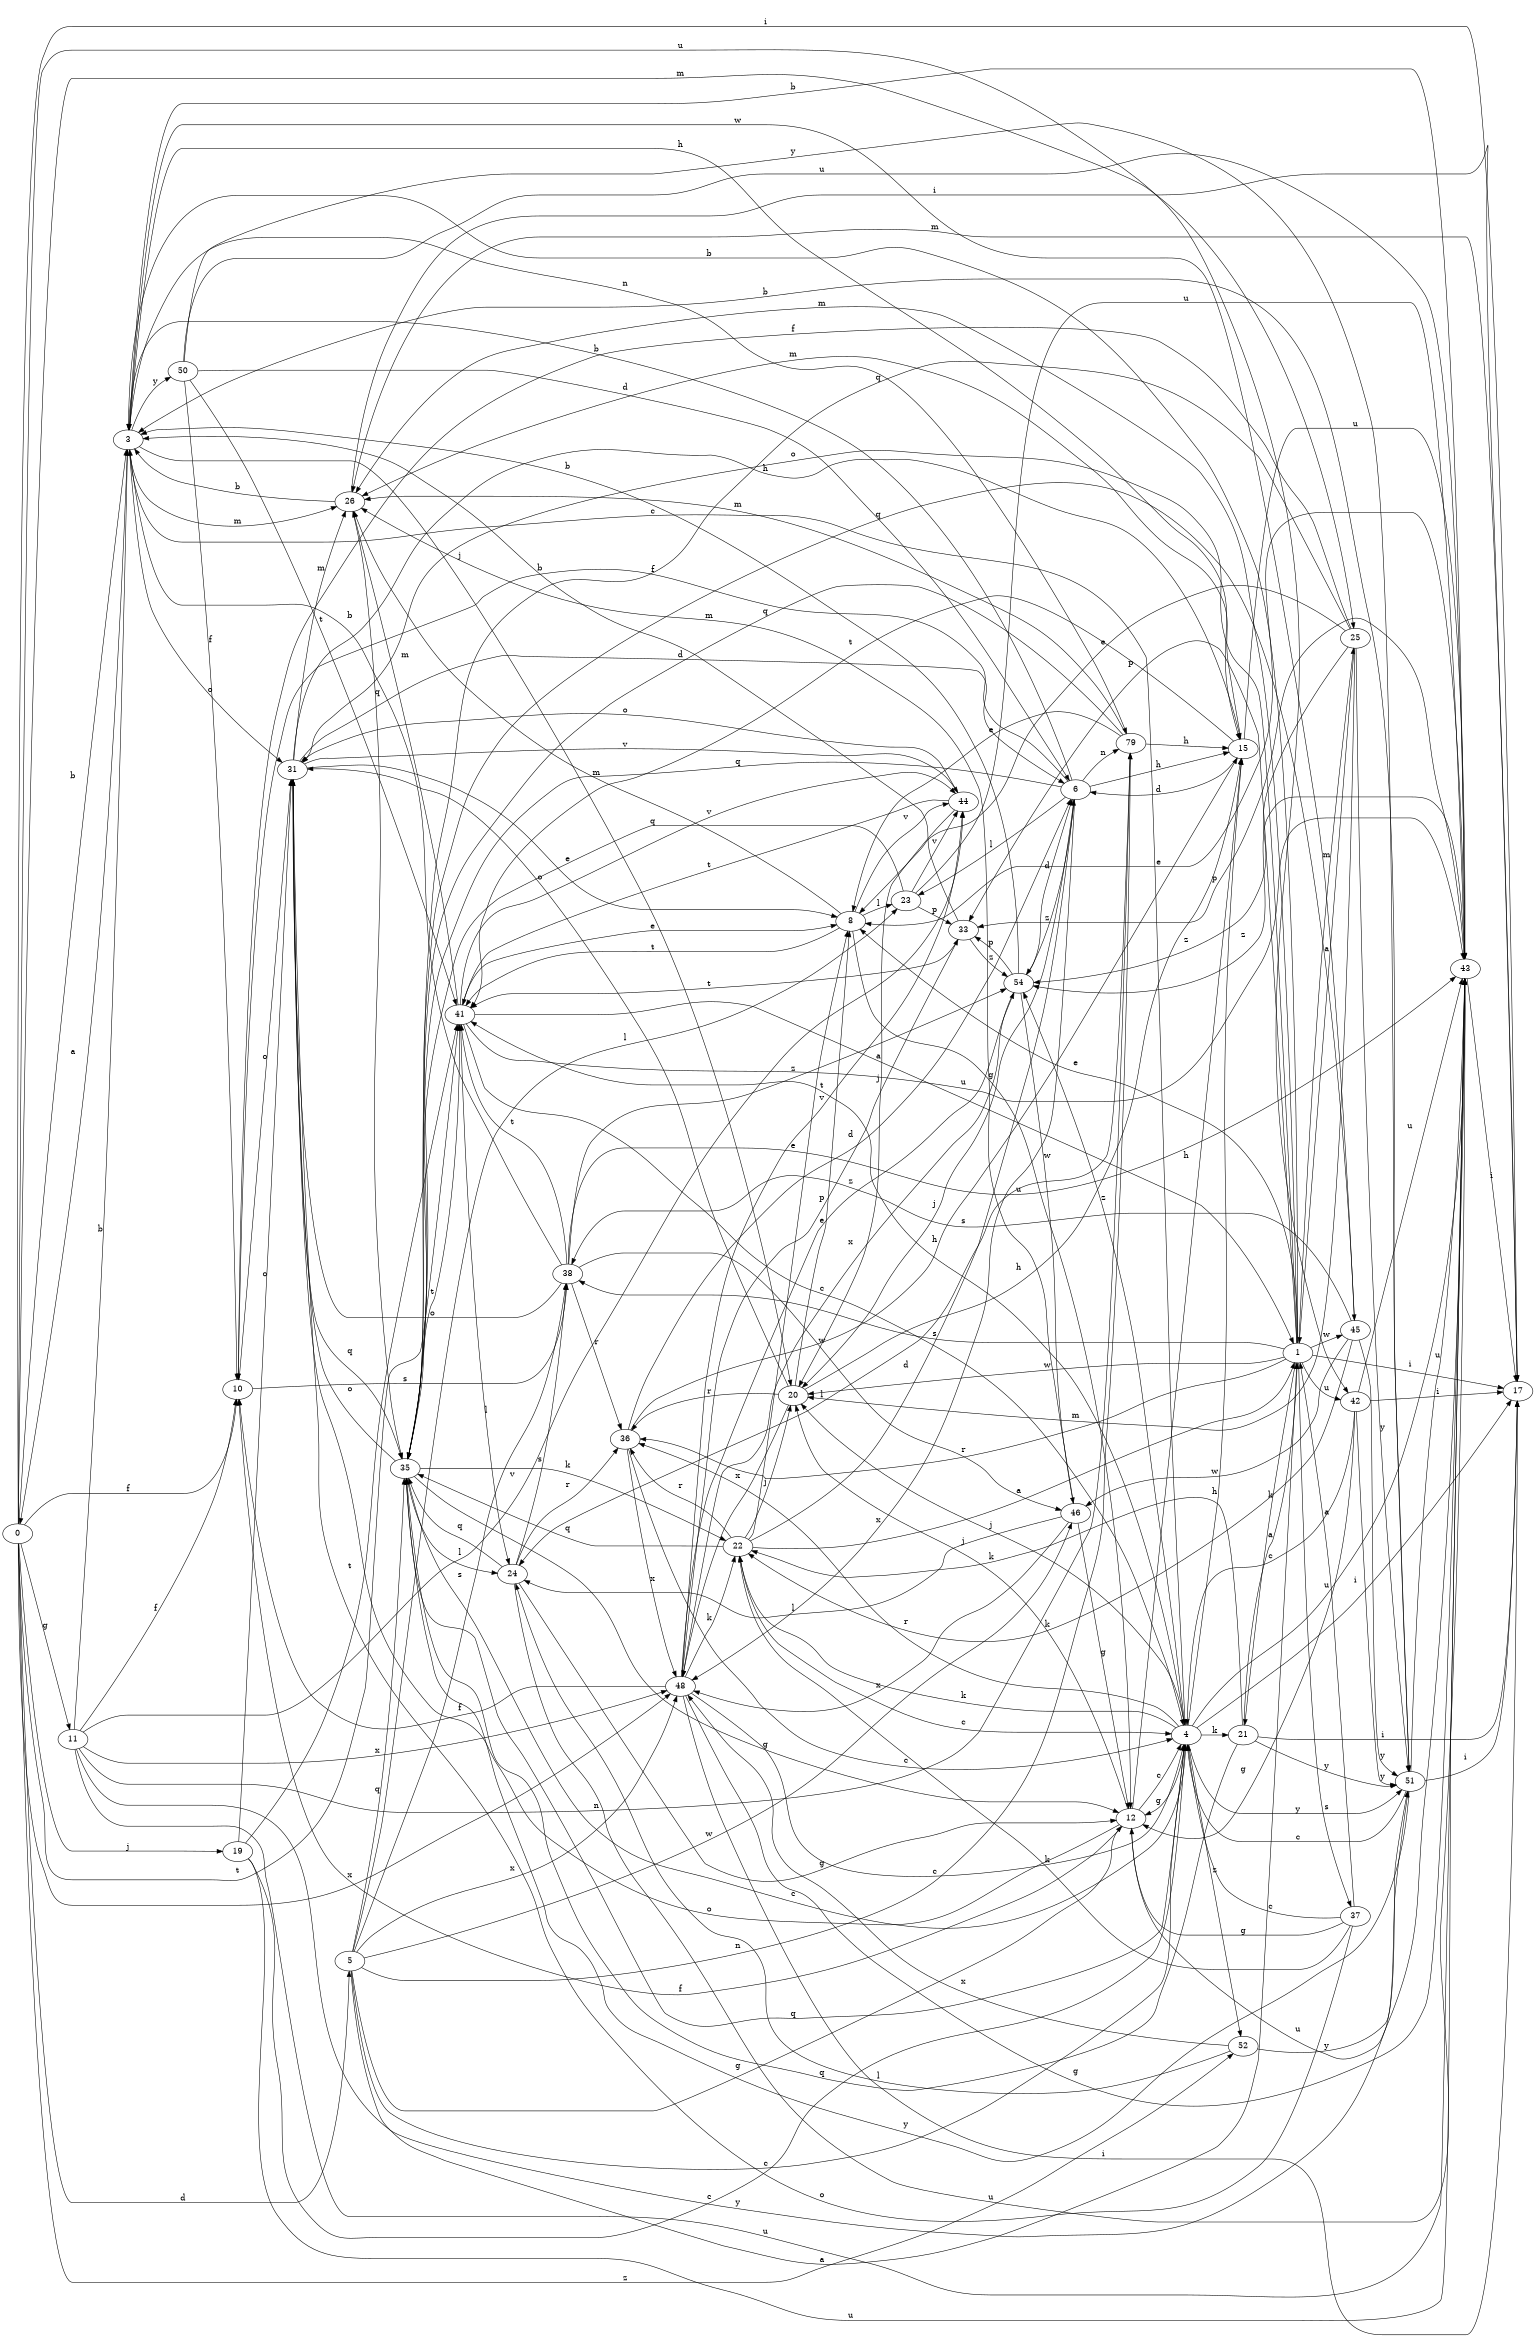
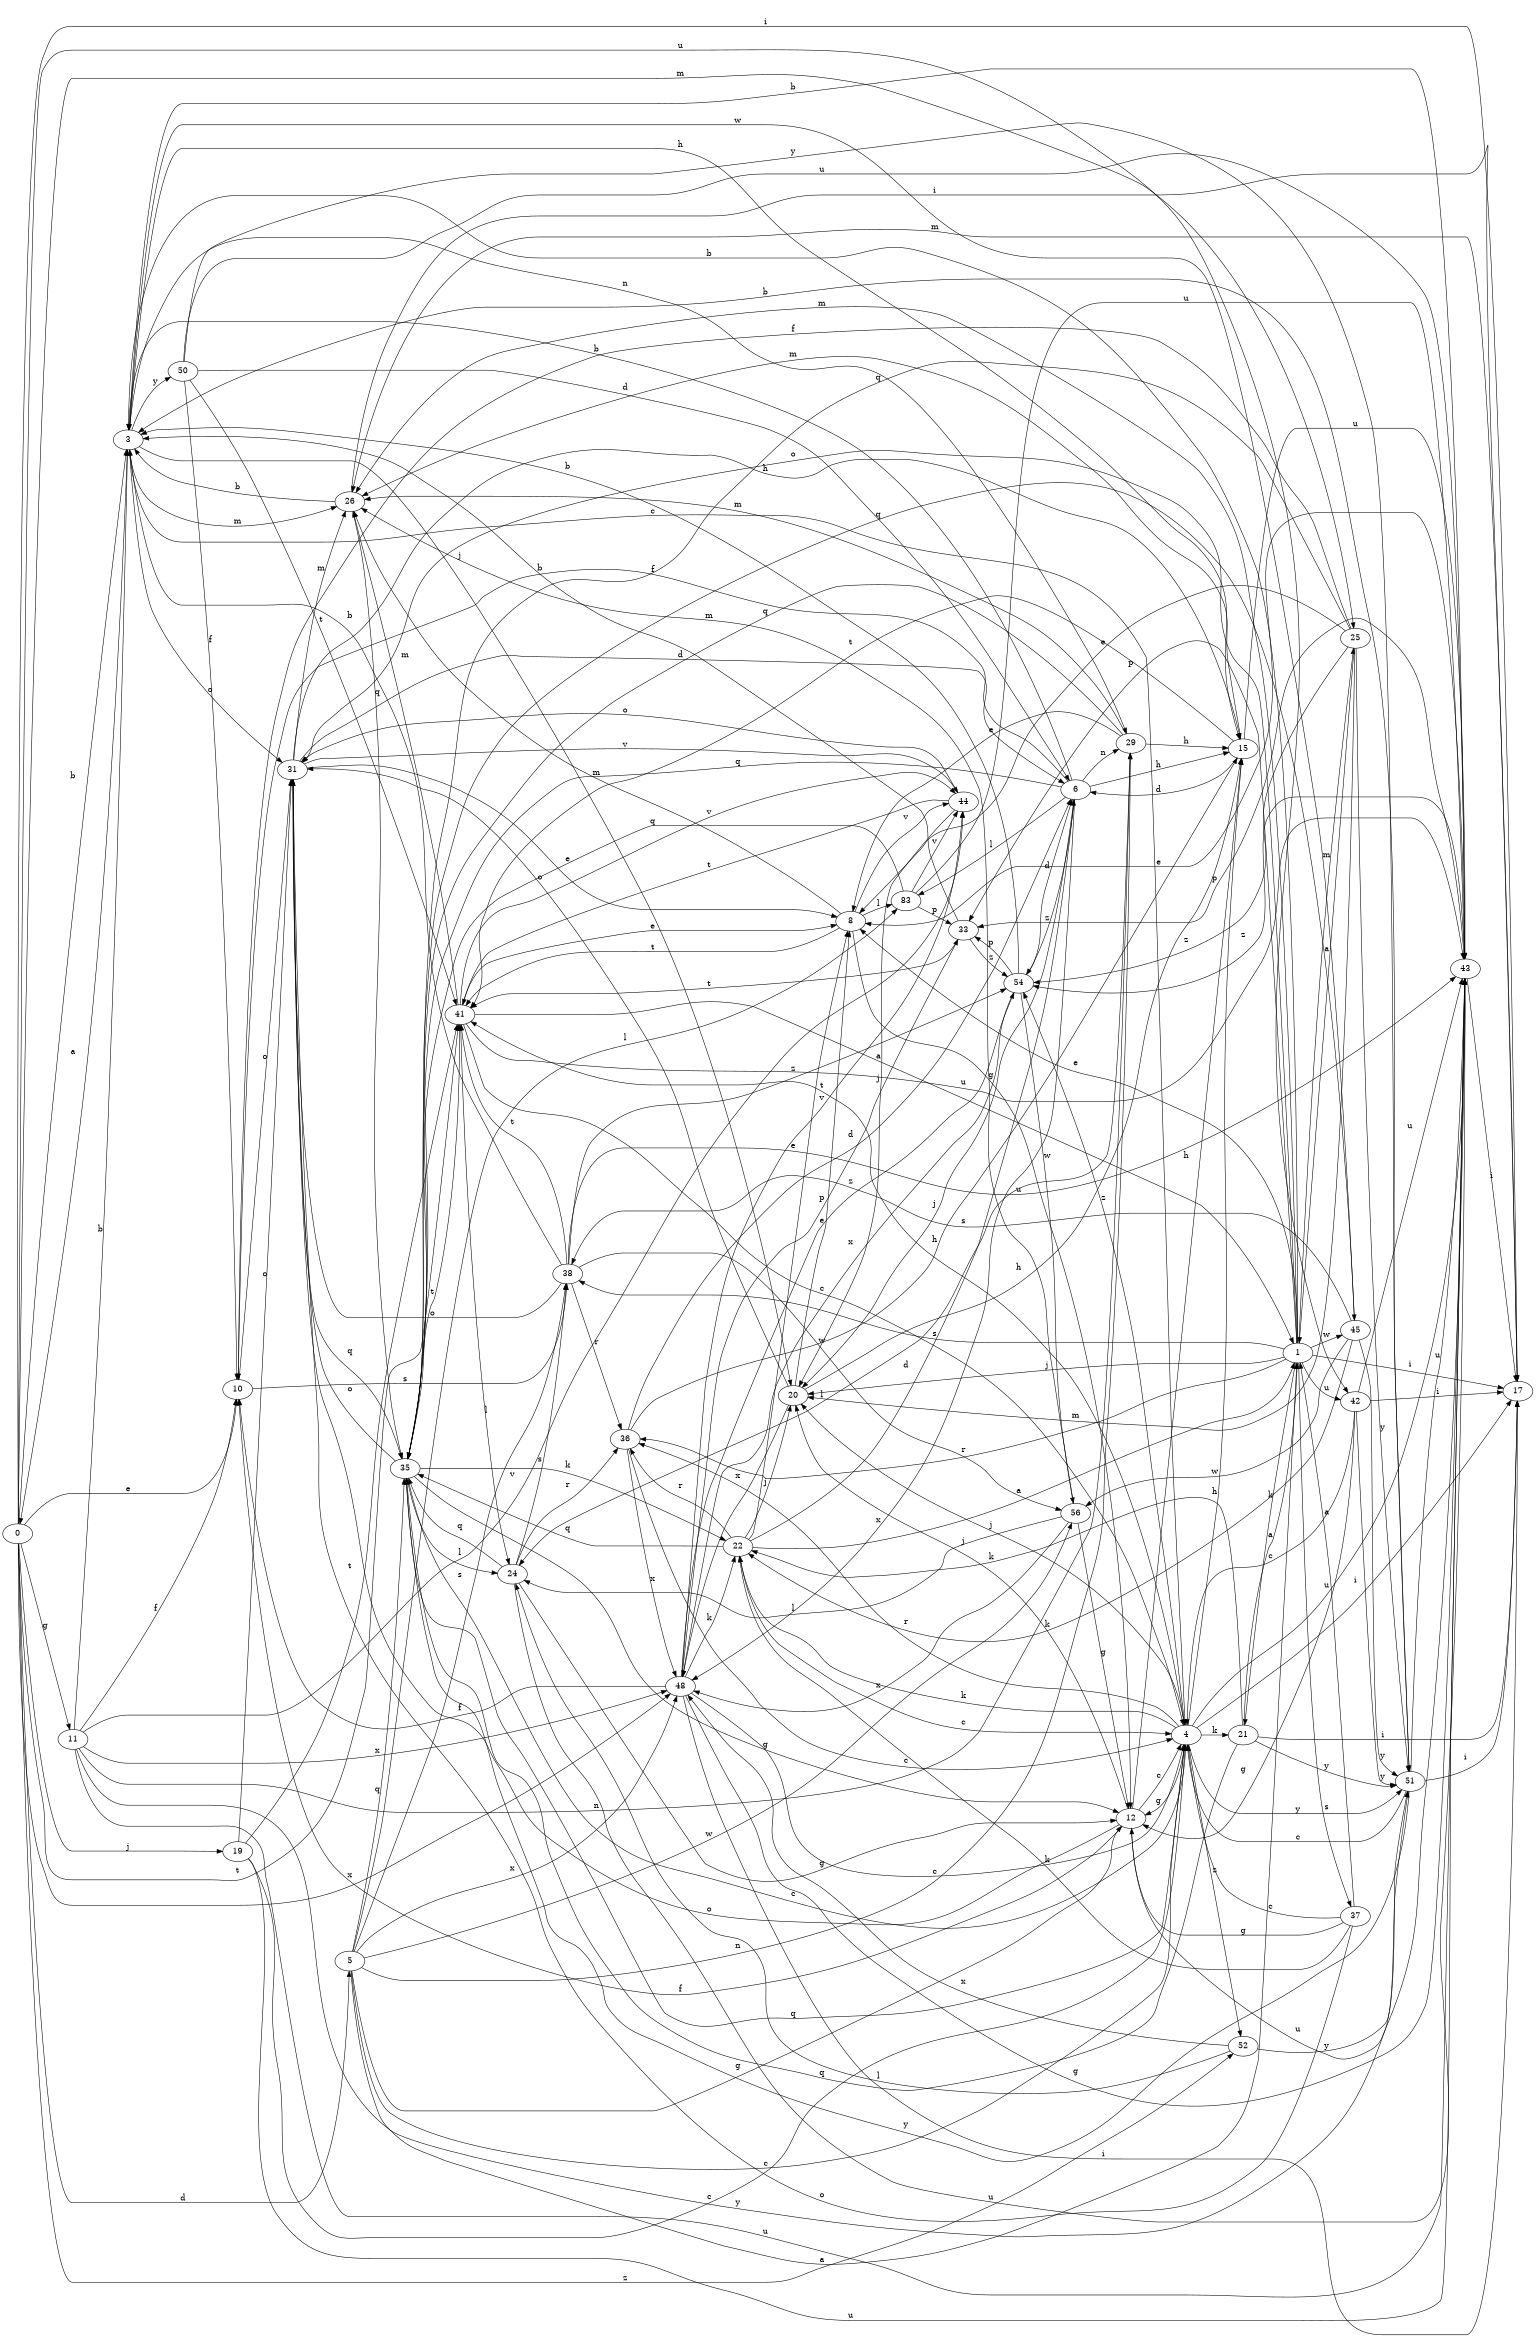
(1131, 743) -> (1131, 743)
(906, 901) -> (906, 901)
(1047, 1365) -> (1047, 1365)
(700, 1398) -> none
(128, 1489) -> (128, 1489)
(1076, 1513) -> (1076, 1513)
